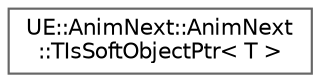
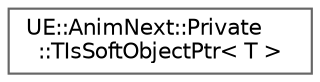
(160, 41) -> (160, 41)
